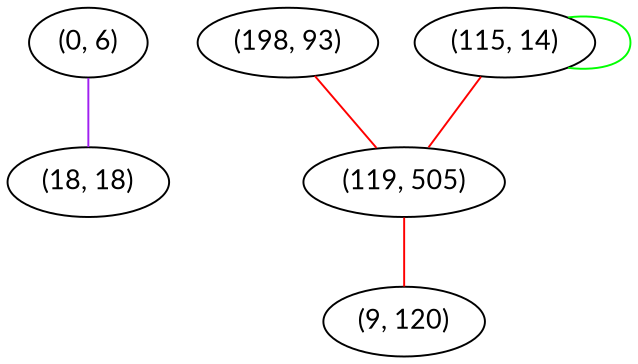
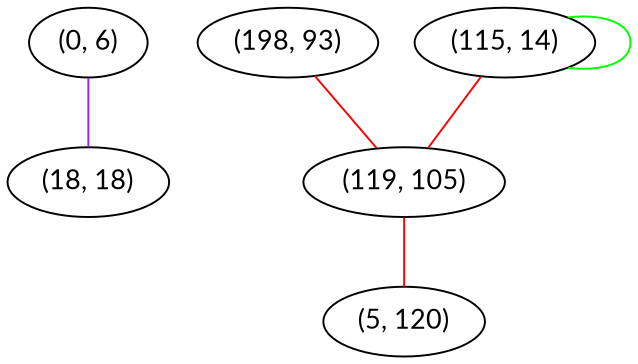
(404, 182) -> (404, 182)
(404, 322) -> (404, 322)
